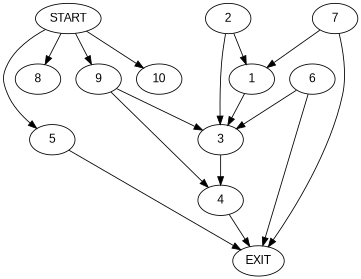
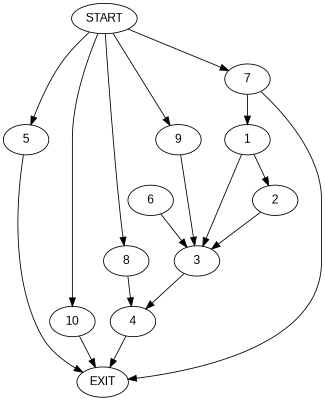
(238, 45) -> (260, 166)
none -> (174, 48)
(156, 137) -> (129, 287)
(287, 166) -> (86, 348)
